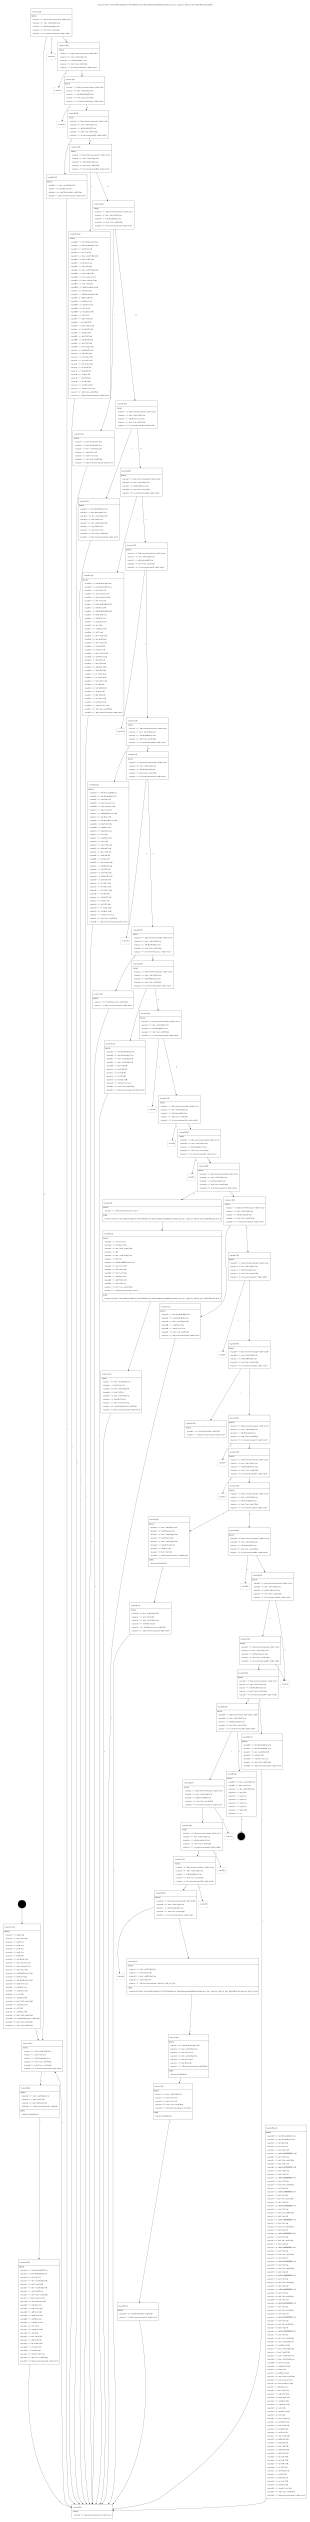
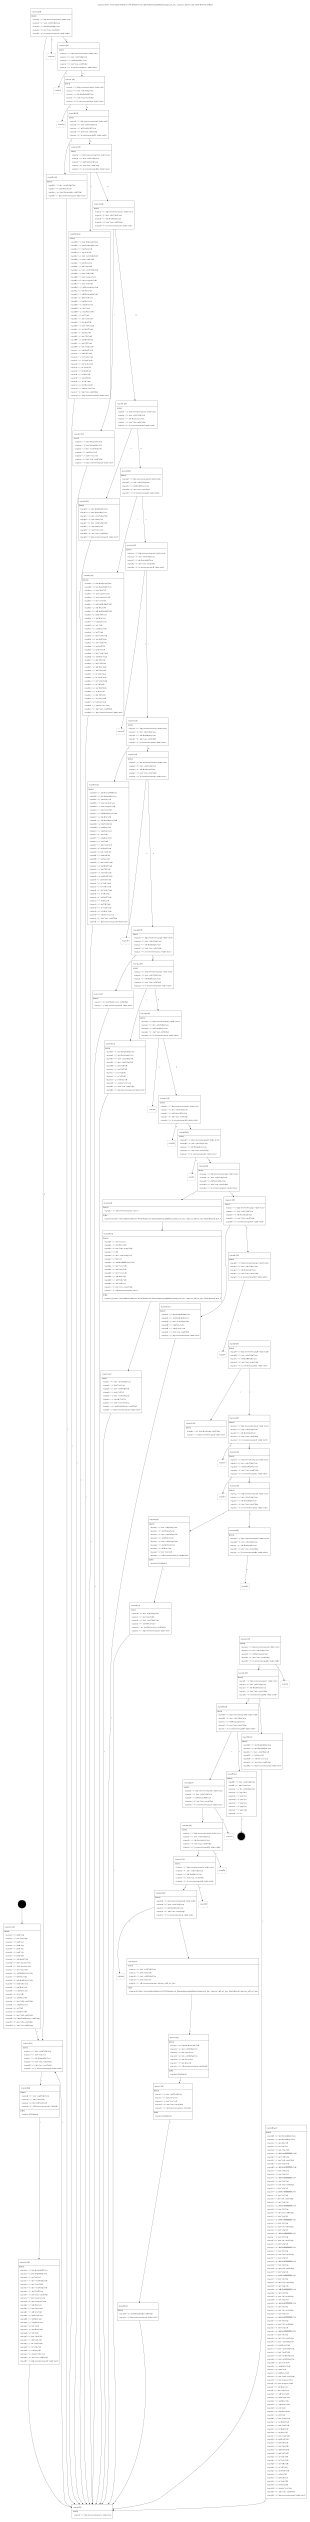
(249, 1310) -> none
(272, 1586) -> none
